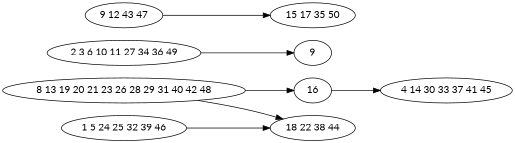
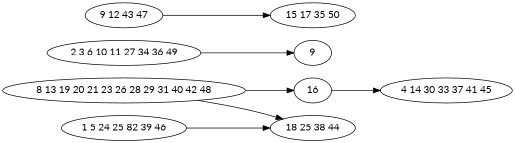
(124, 128) -> (124, 128)
(313, 128) -> (313, 128)
